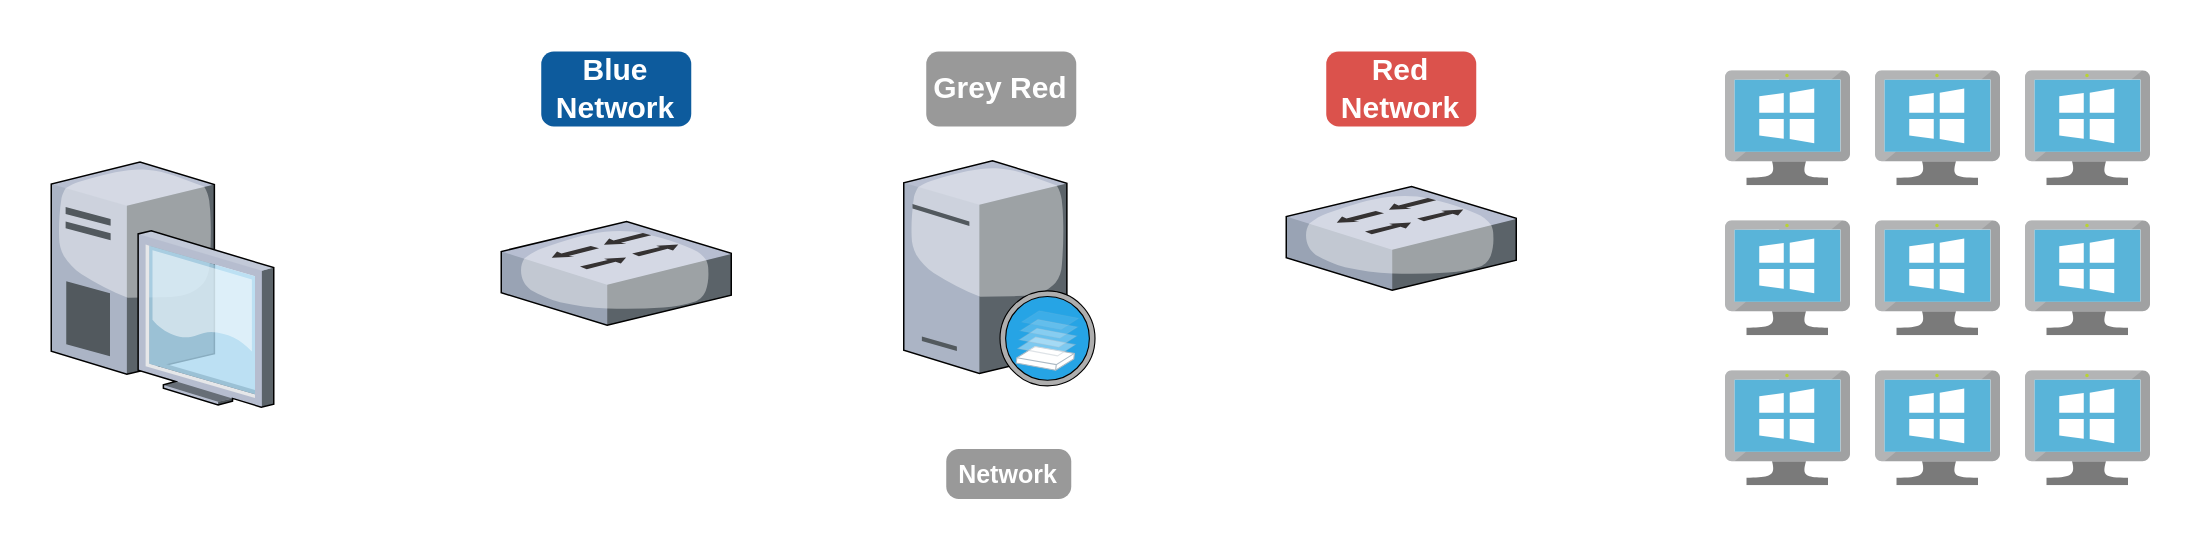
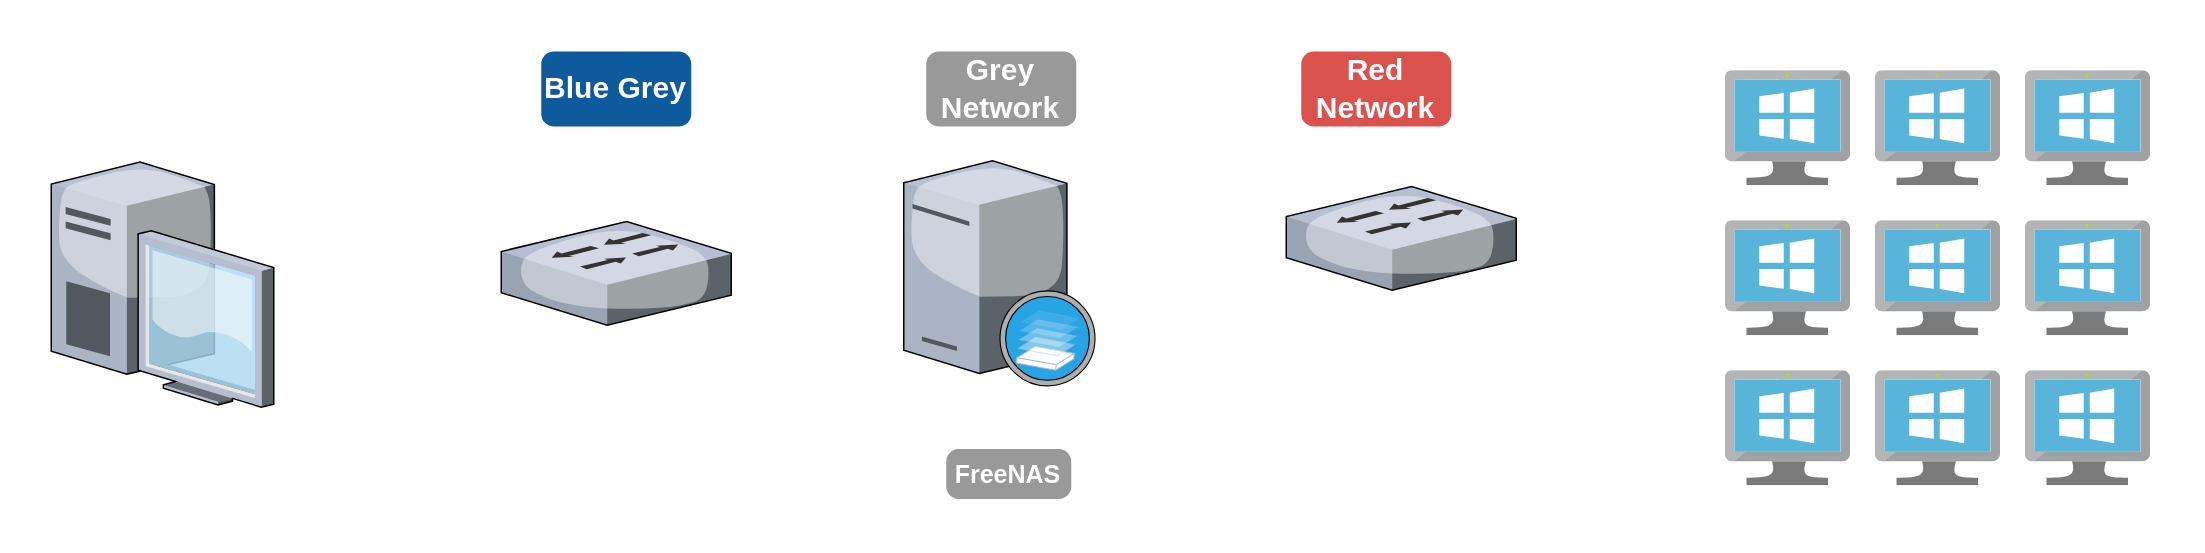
(616, 89) -> (616, 89)
(1001, 89) -> (1001, 89)
(1401, 89) -> (1376, 89)
(1009, 474) -> (1009, 474)
